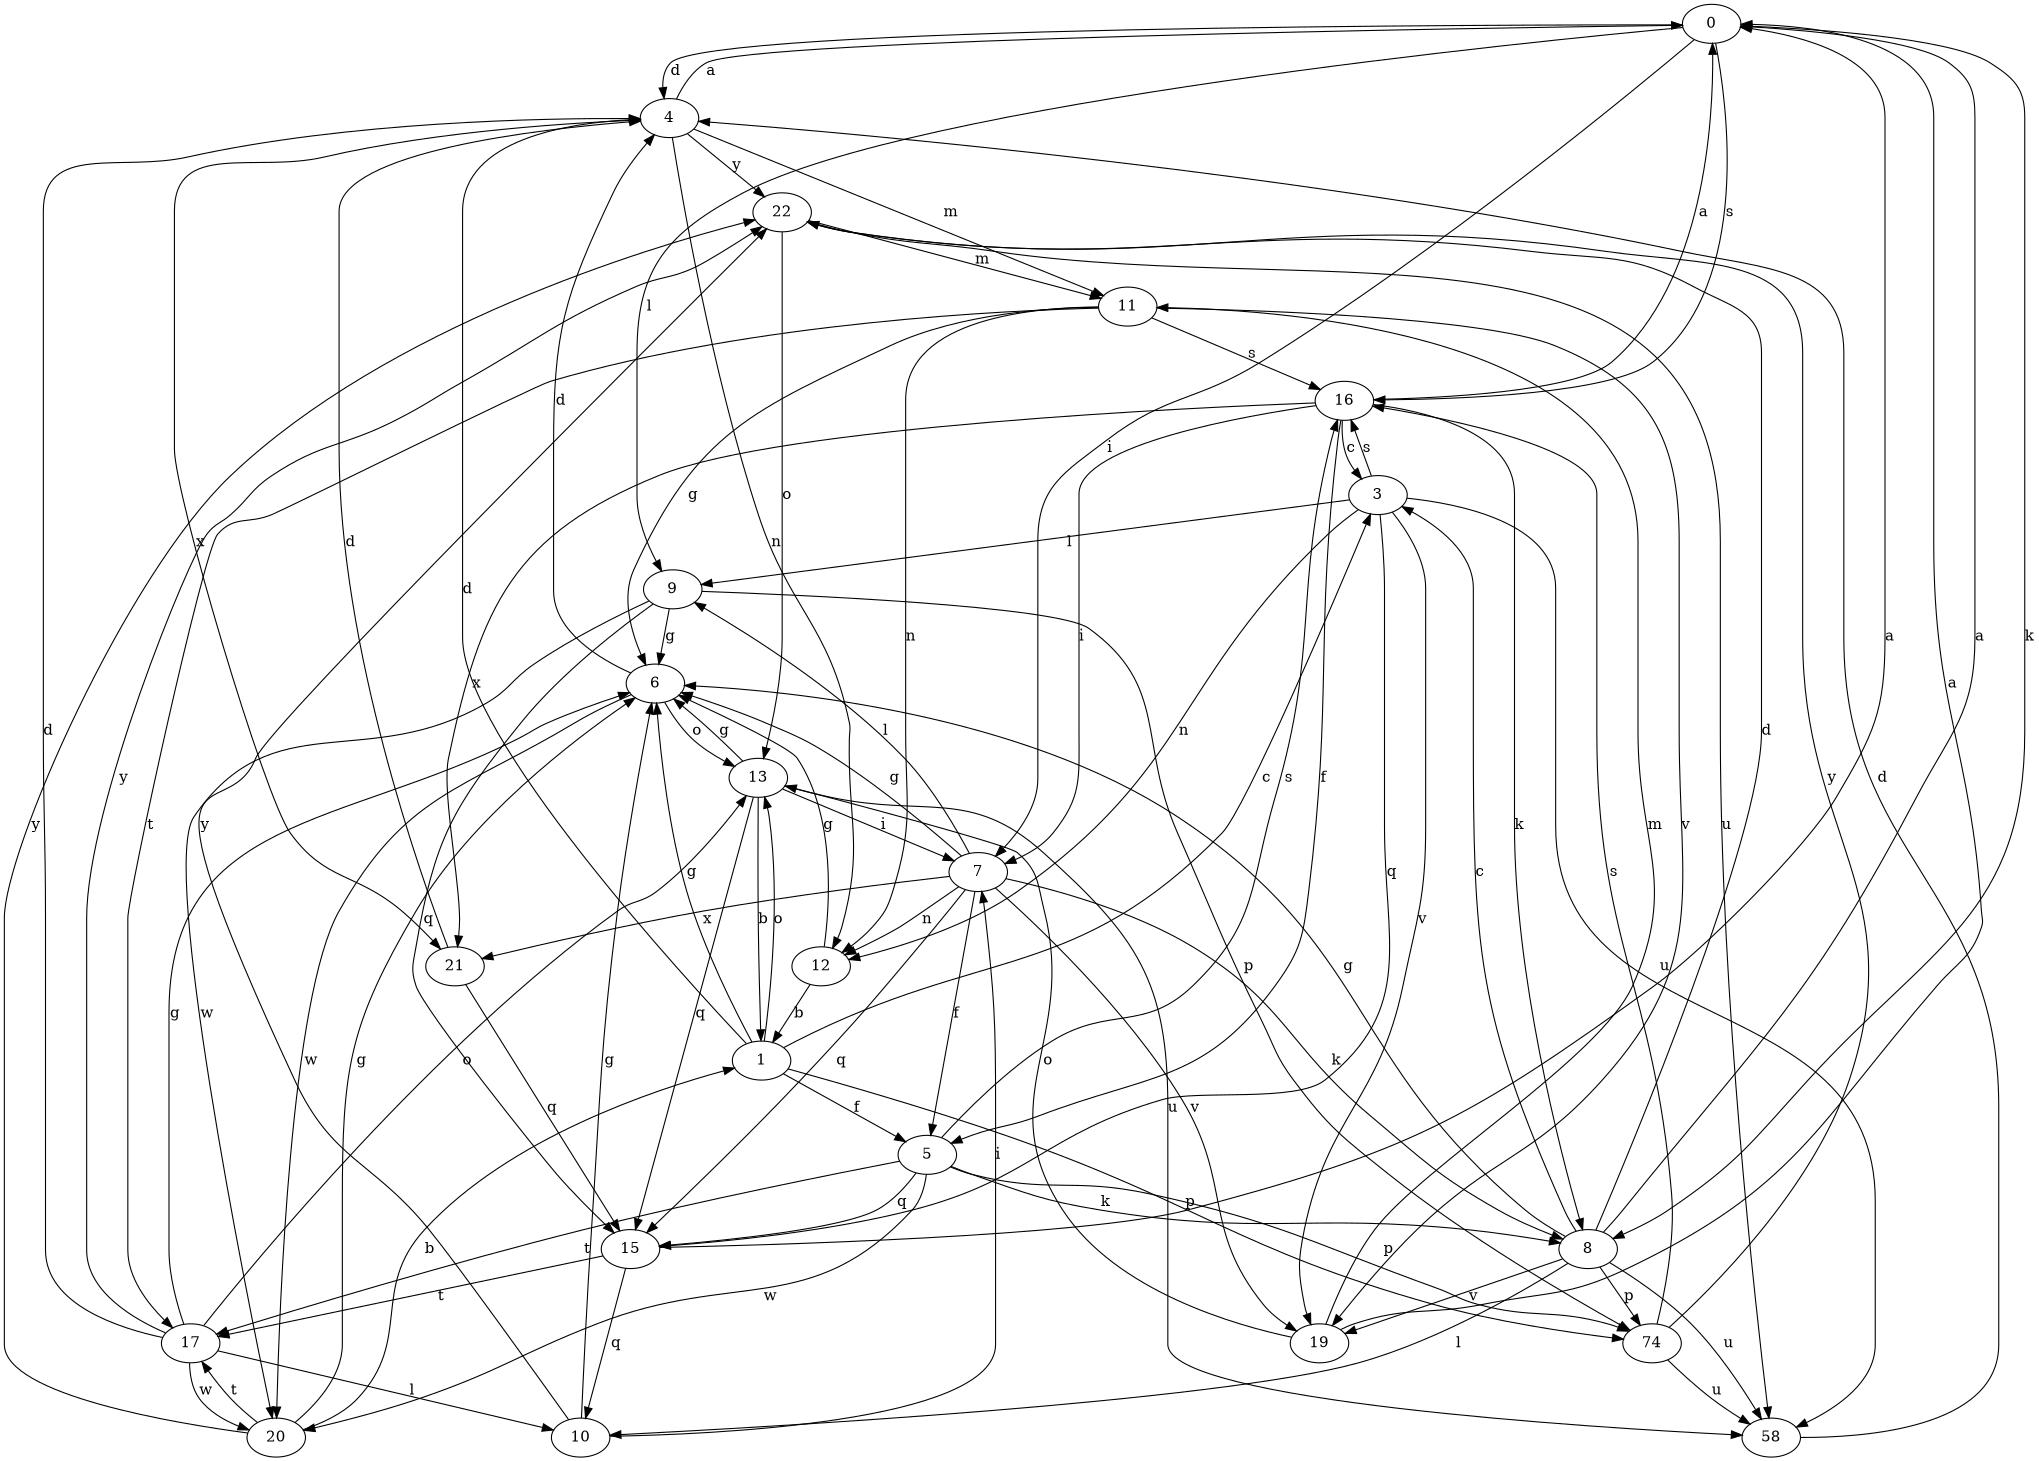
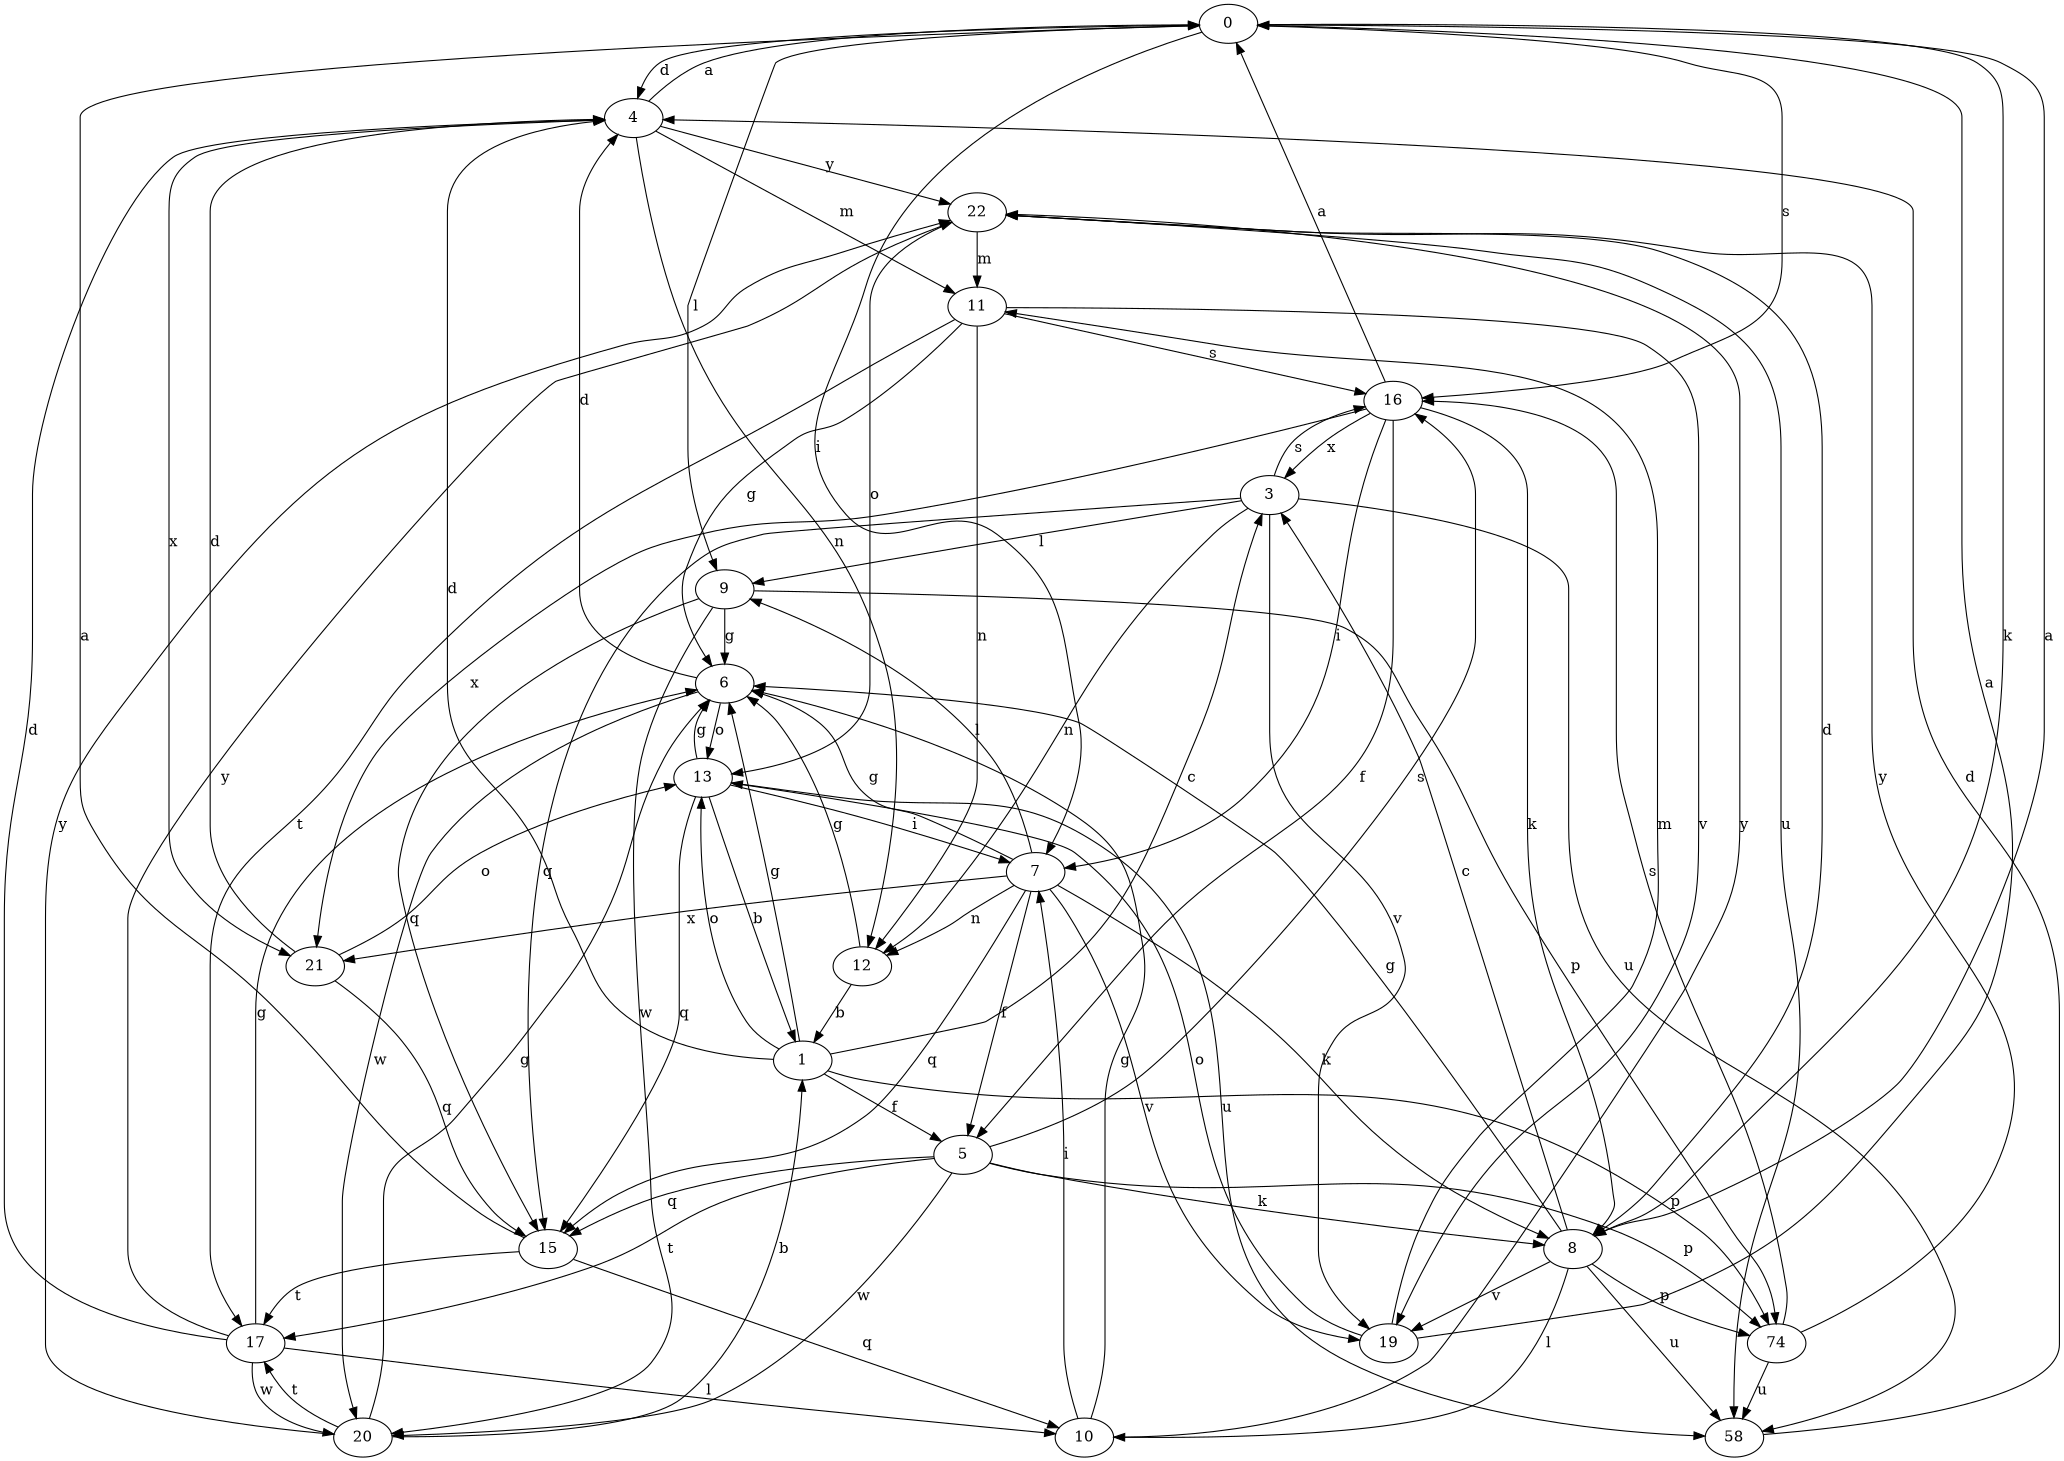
(1351, 448) -> (1332, 448)
(443, 1061) -> (490, 848)
